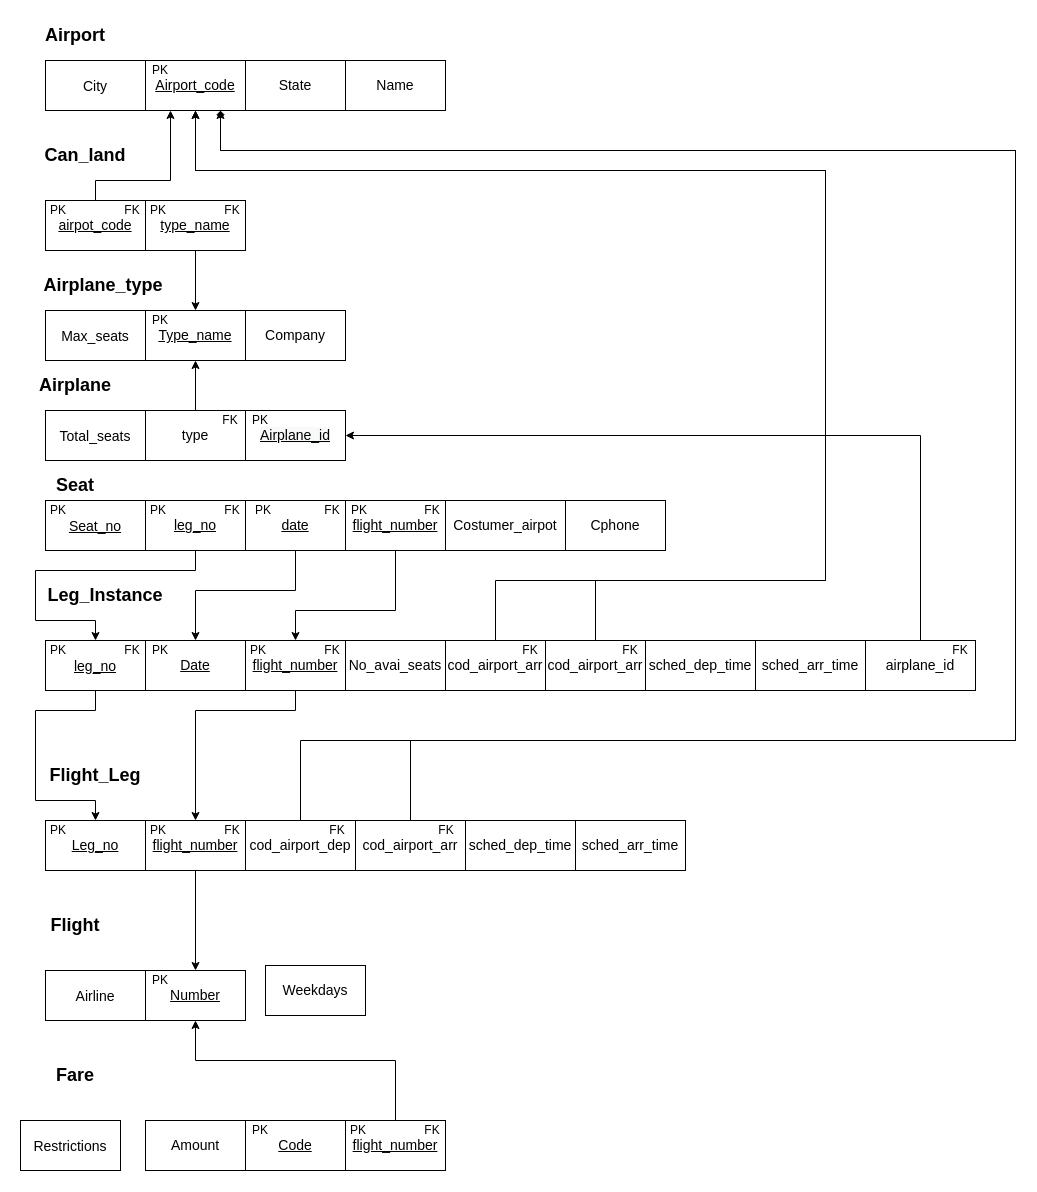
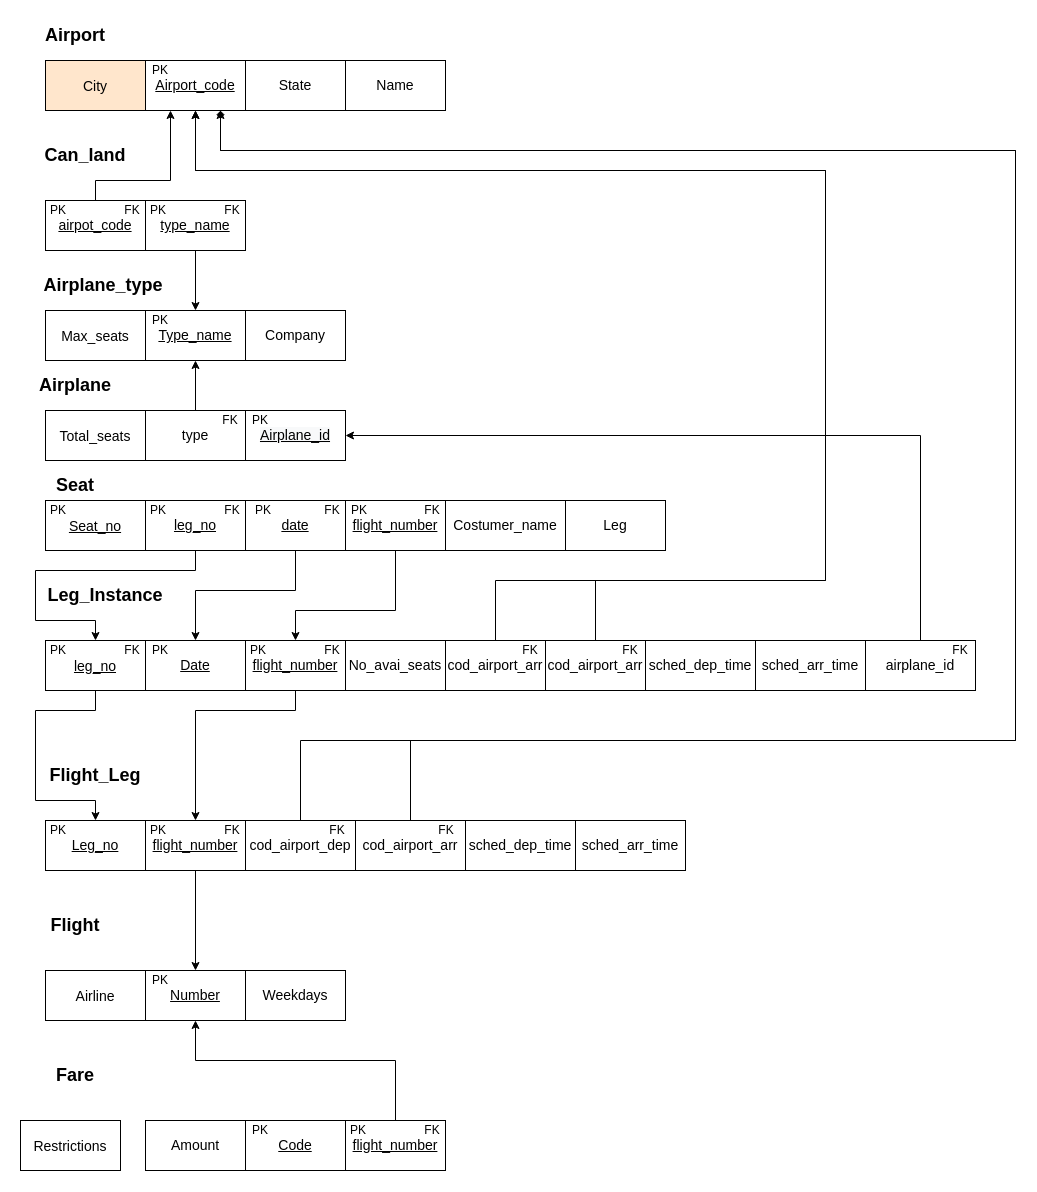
(96, 86) -> (96, 86)
(506, 526) -> (506, 526)
(616, 526) -> (616, 526)
(316, 991) -> (296, 996)
